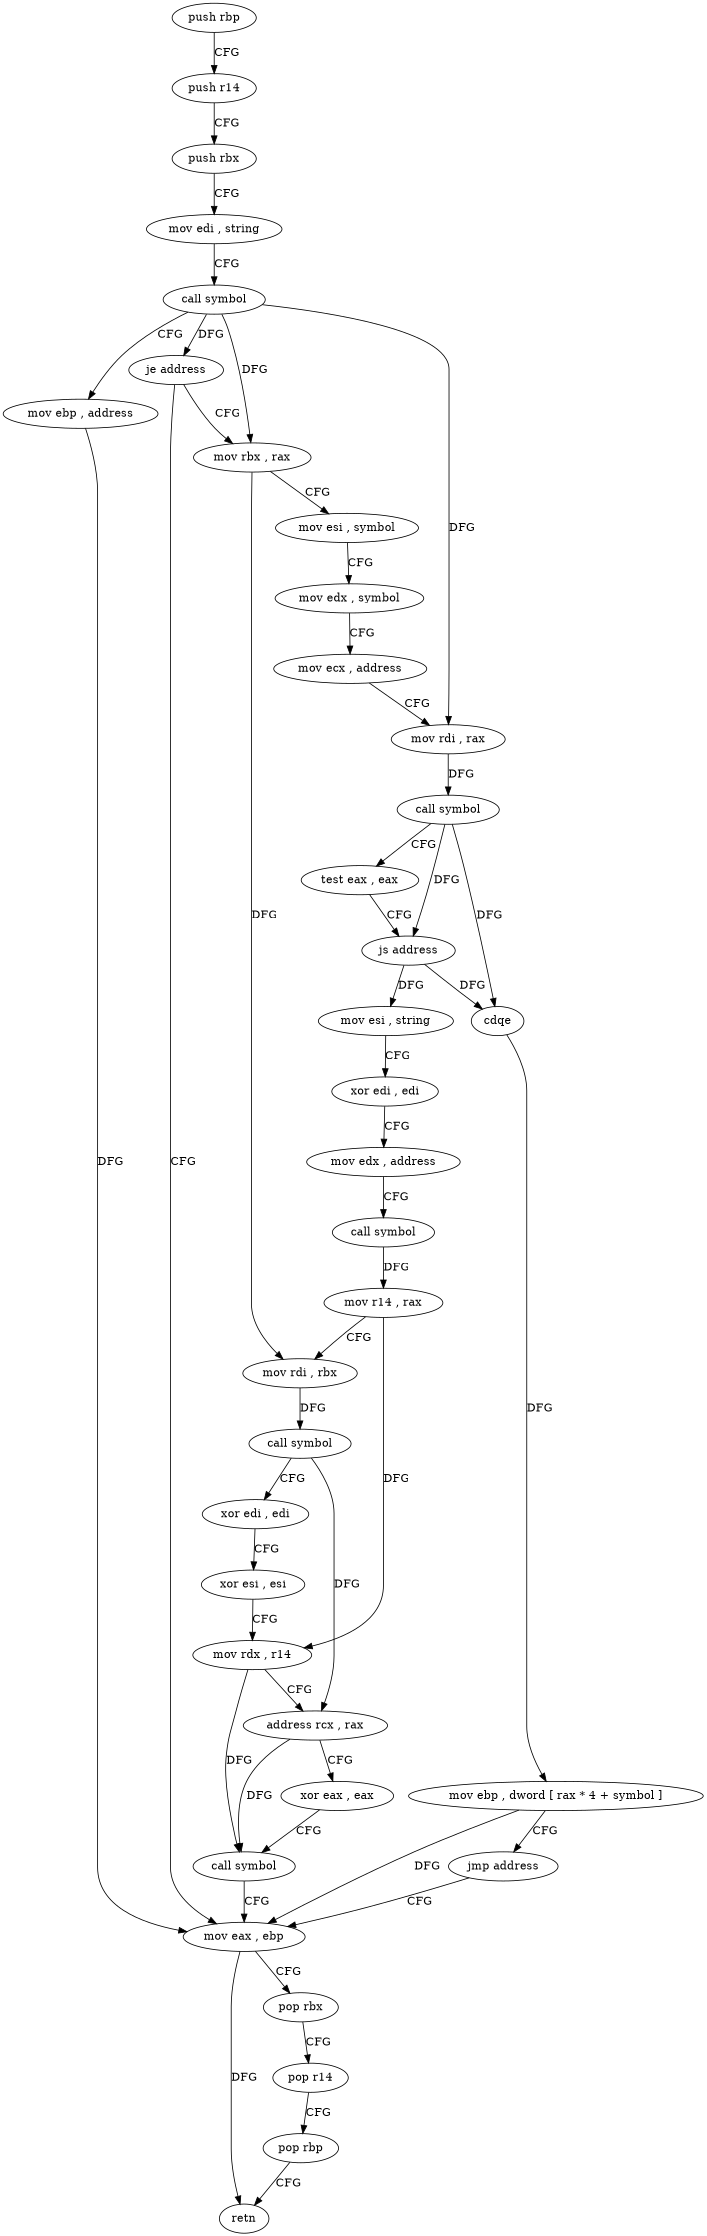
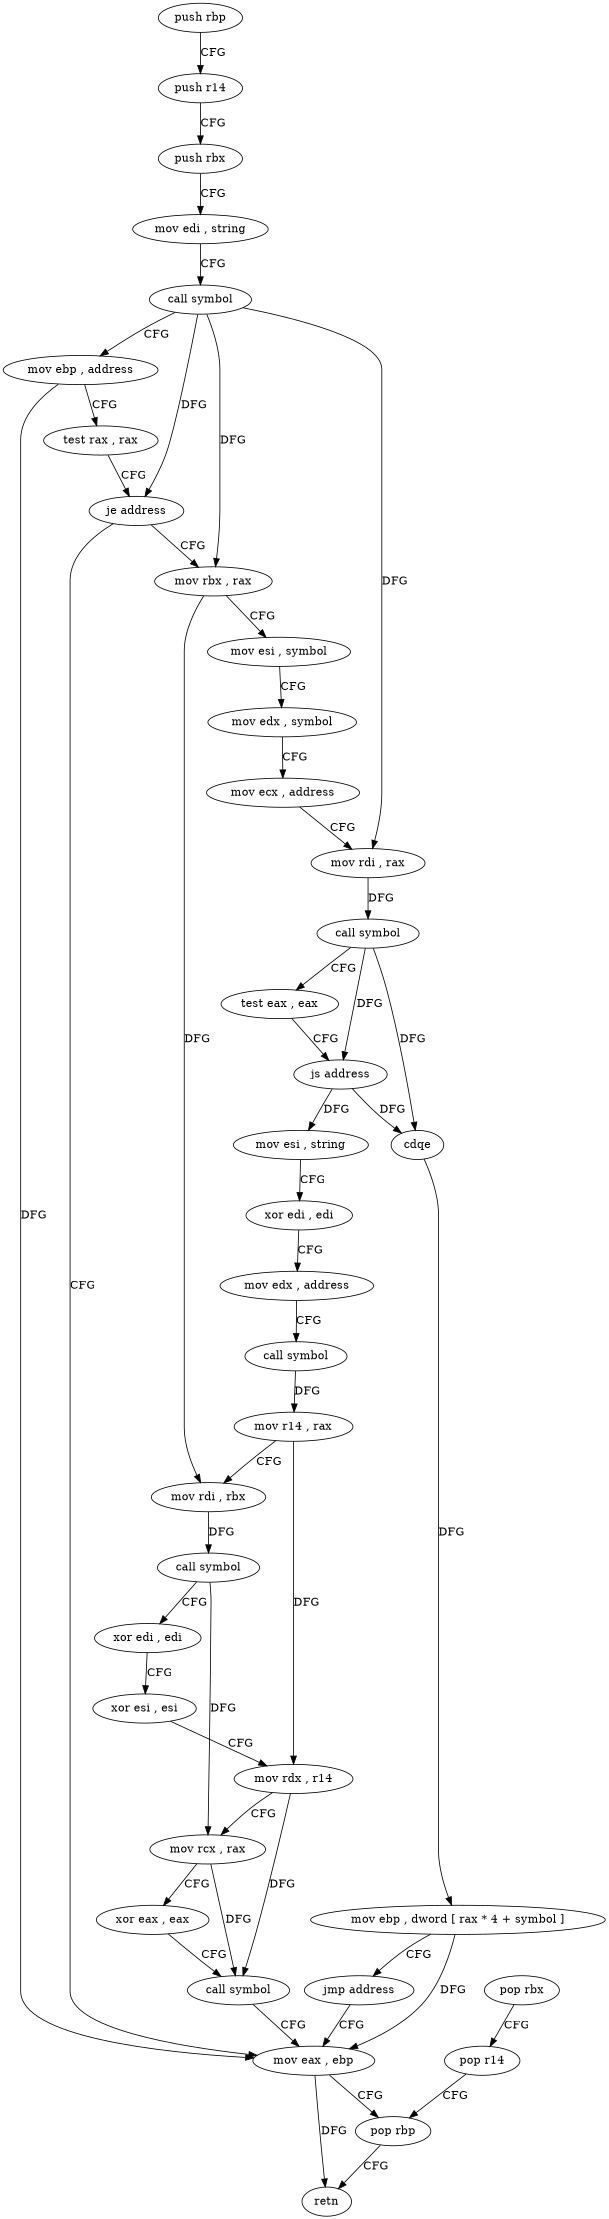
none -> (101, 440)
(315, 1726) -> (208, 1849)
(270, 1969) -> (351, 2094)
